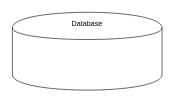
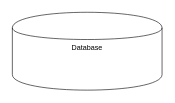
(87, 24) -> (87, 48)
